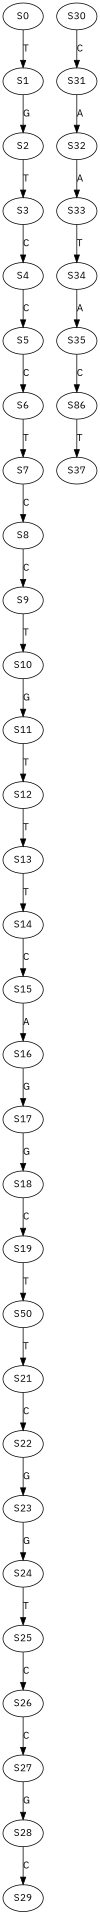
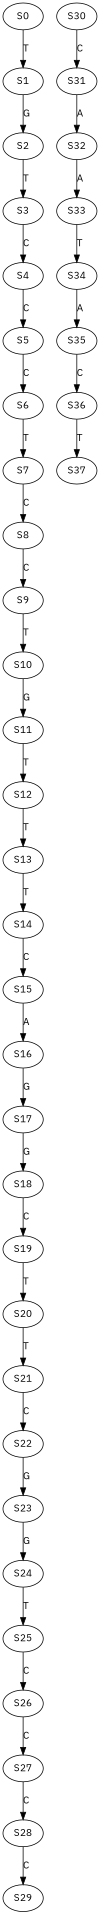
(77, 406) -> (77, 406)
(23, 1314) -> (23, 1314)
(27, 1801) -> (27, 1801)
